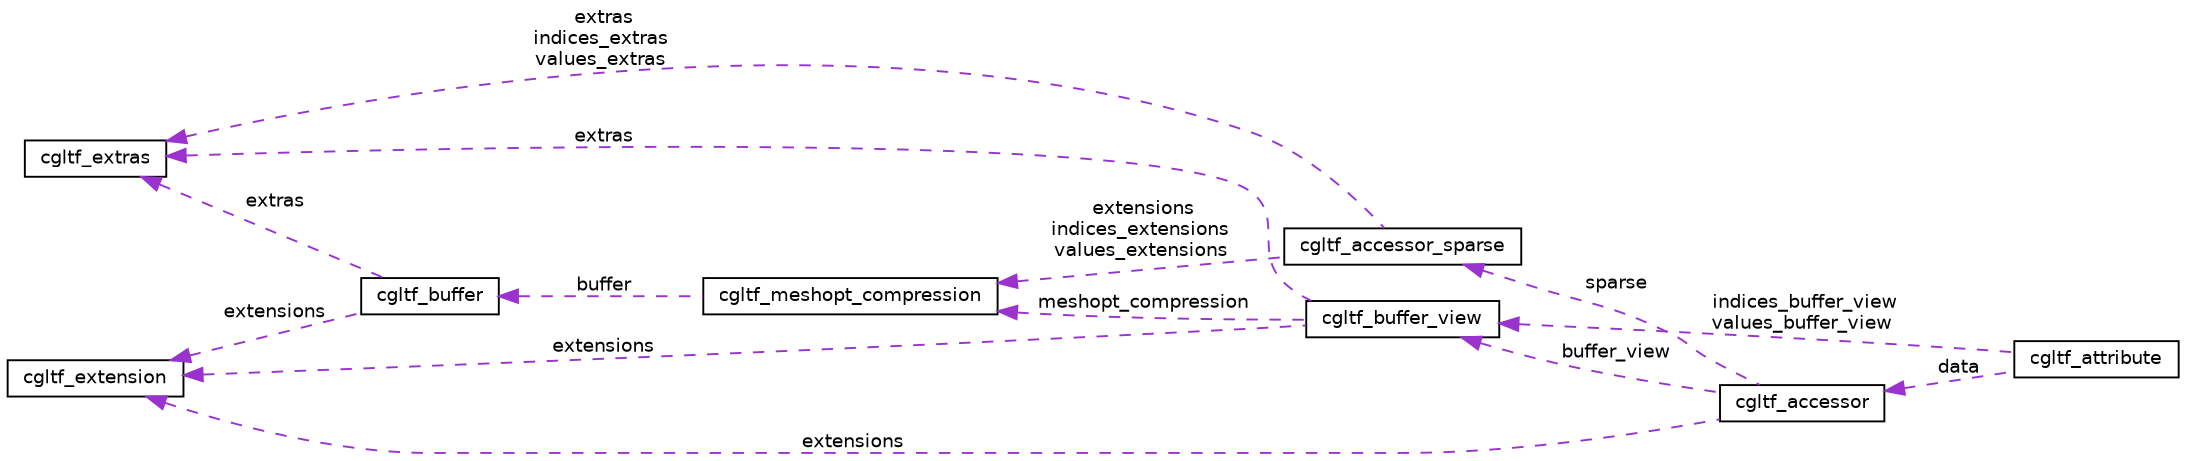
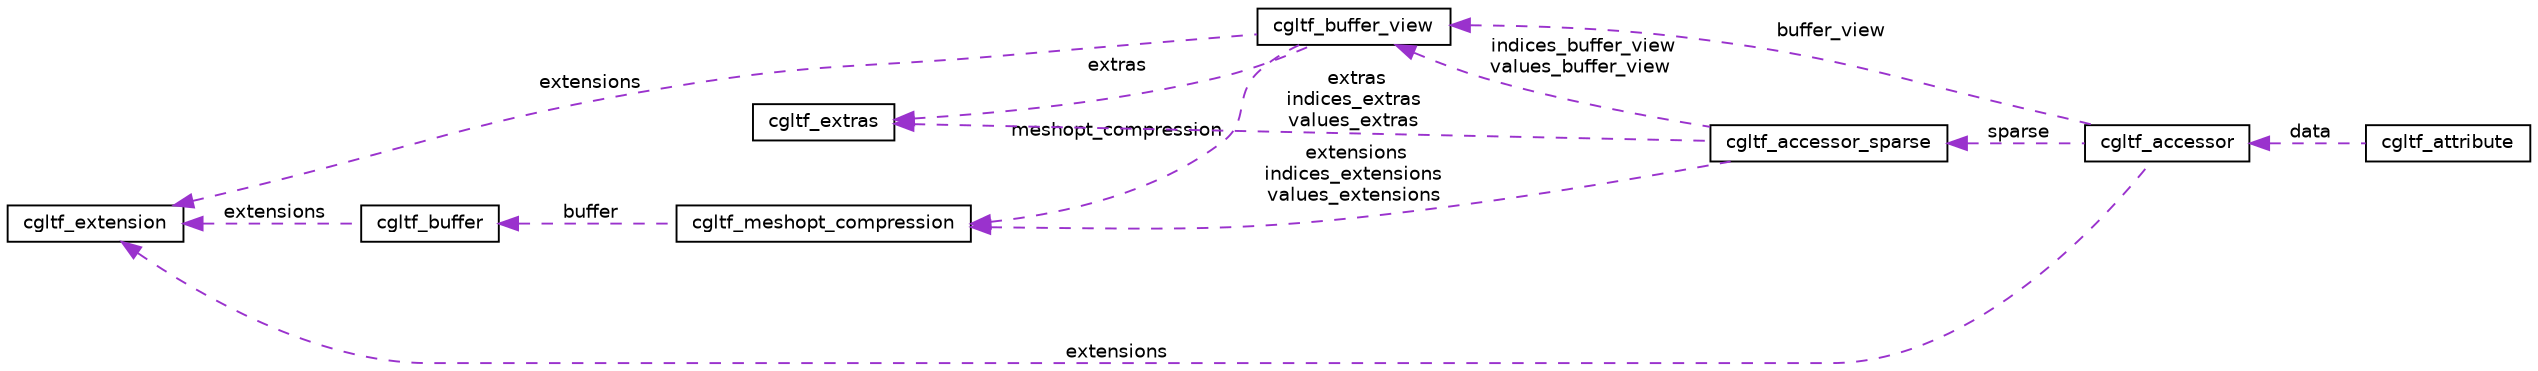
(272, 231) -> none
(1766, 337) -> (1560, 98)
